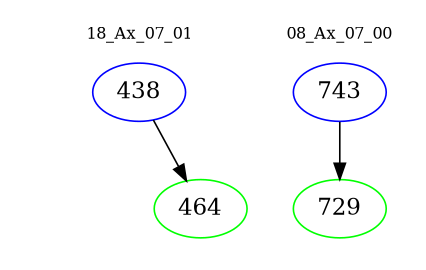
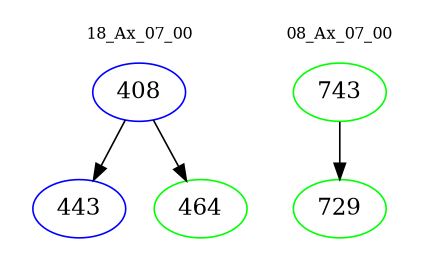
(140, 35) -> (140, 35)
(139, 92) -> (139, 92)
(340, 92) -> (340, 92)
none -> (79, 209)
